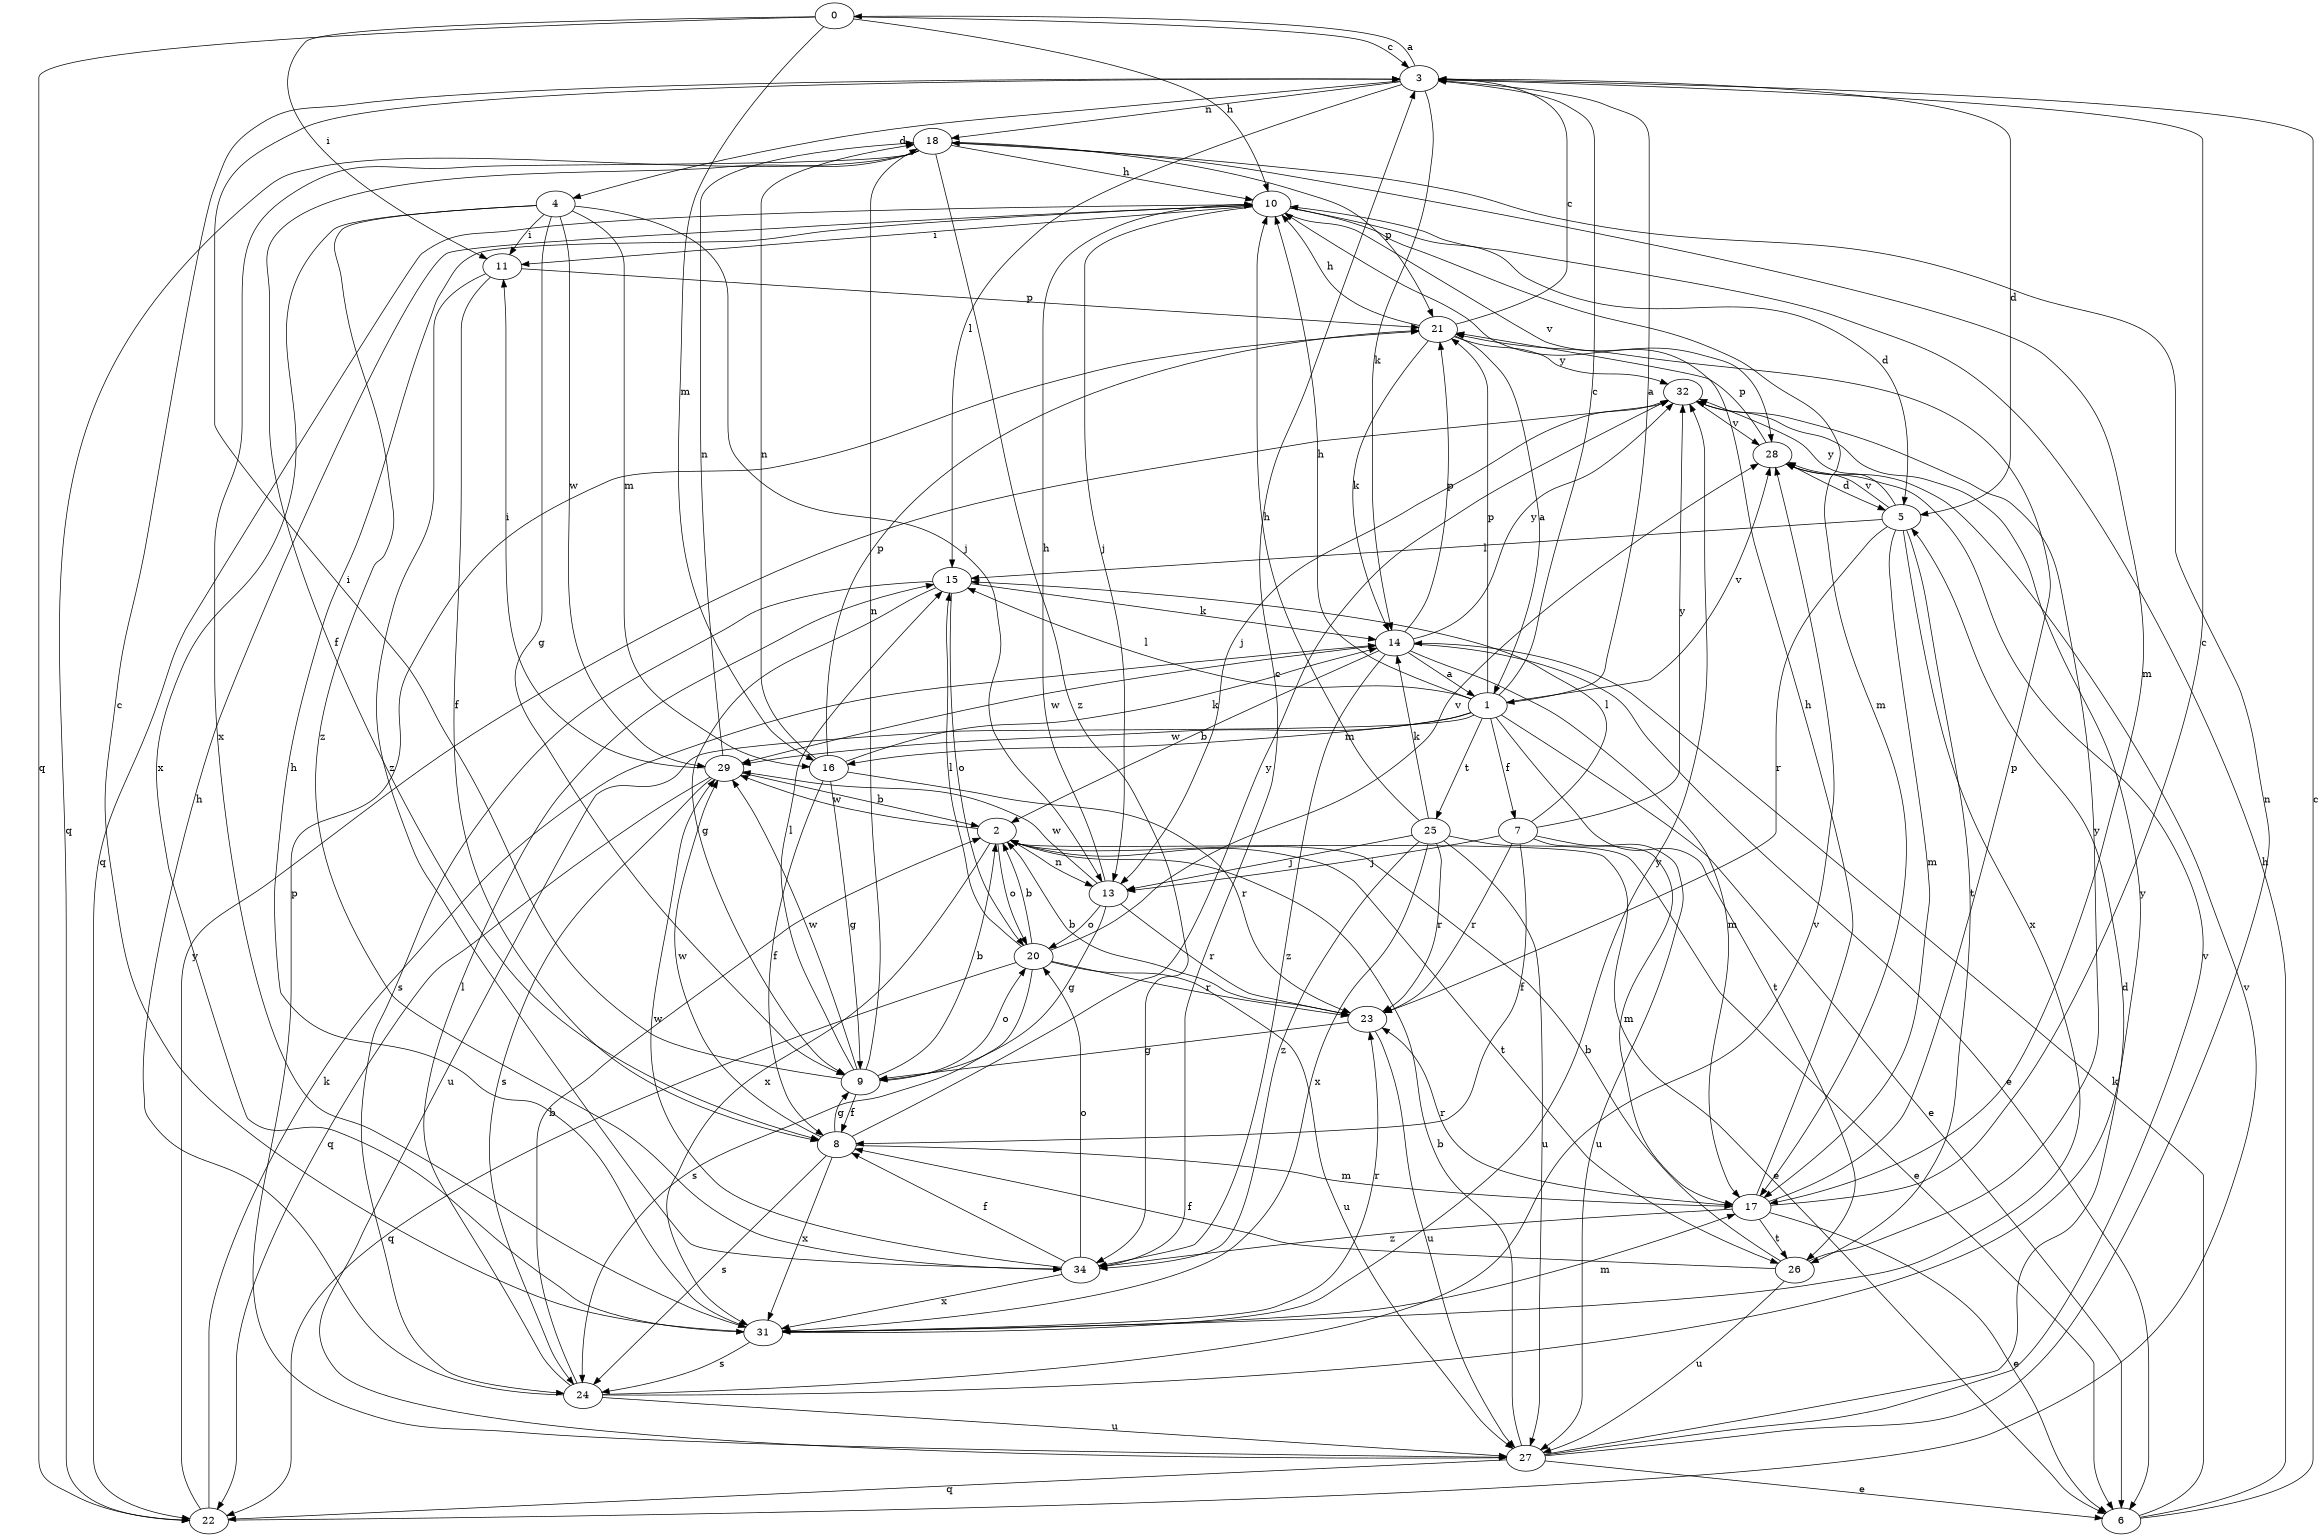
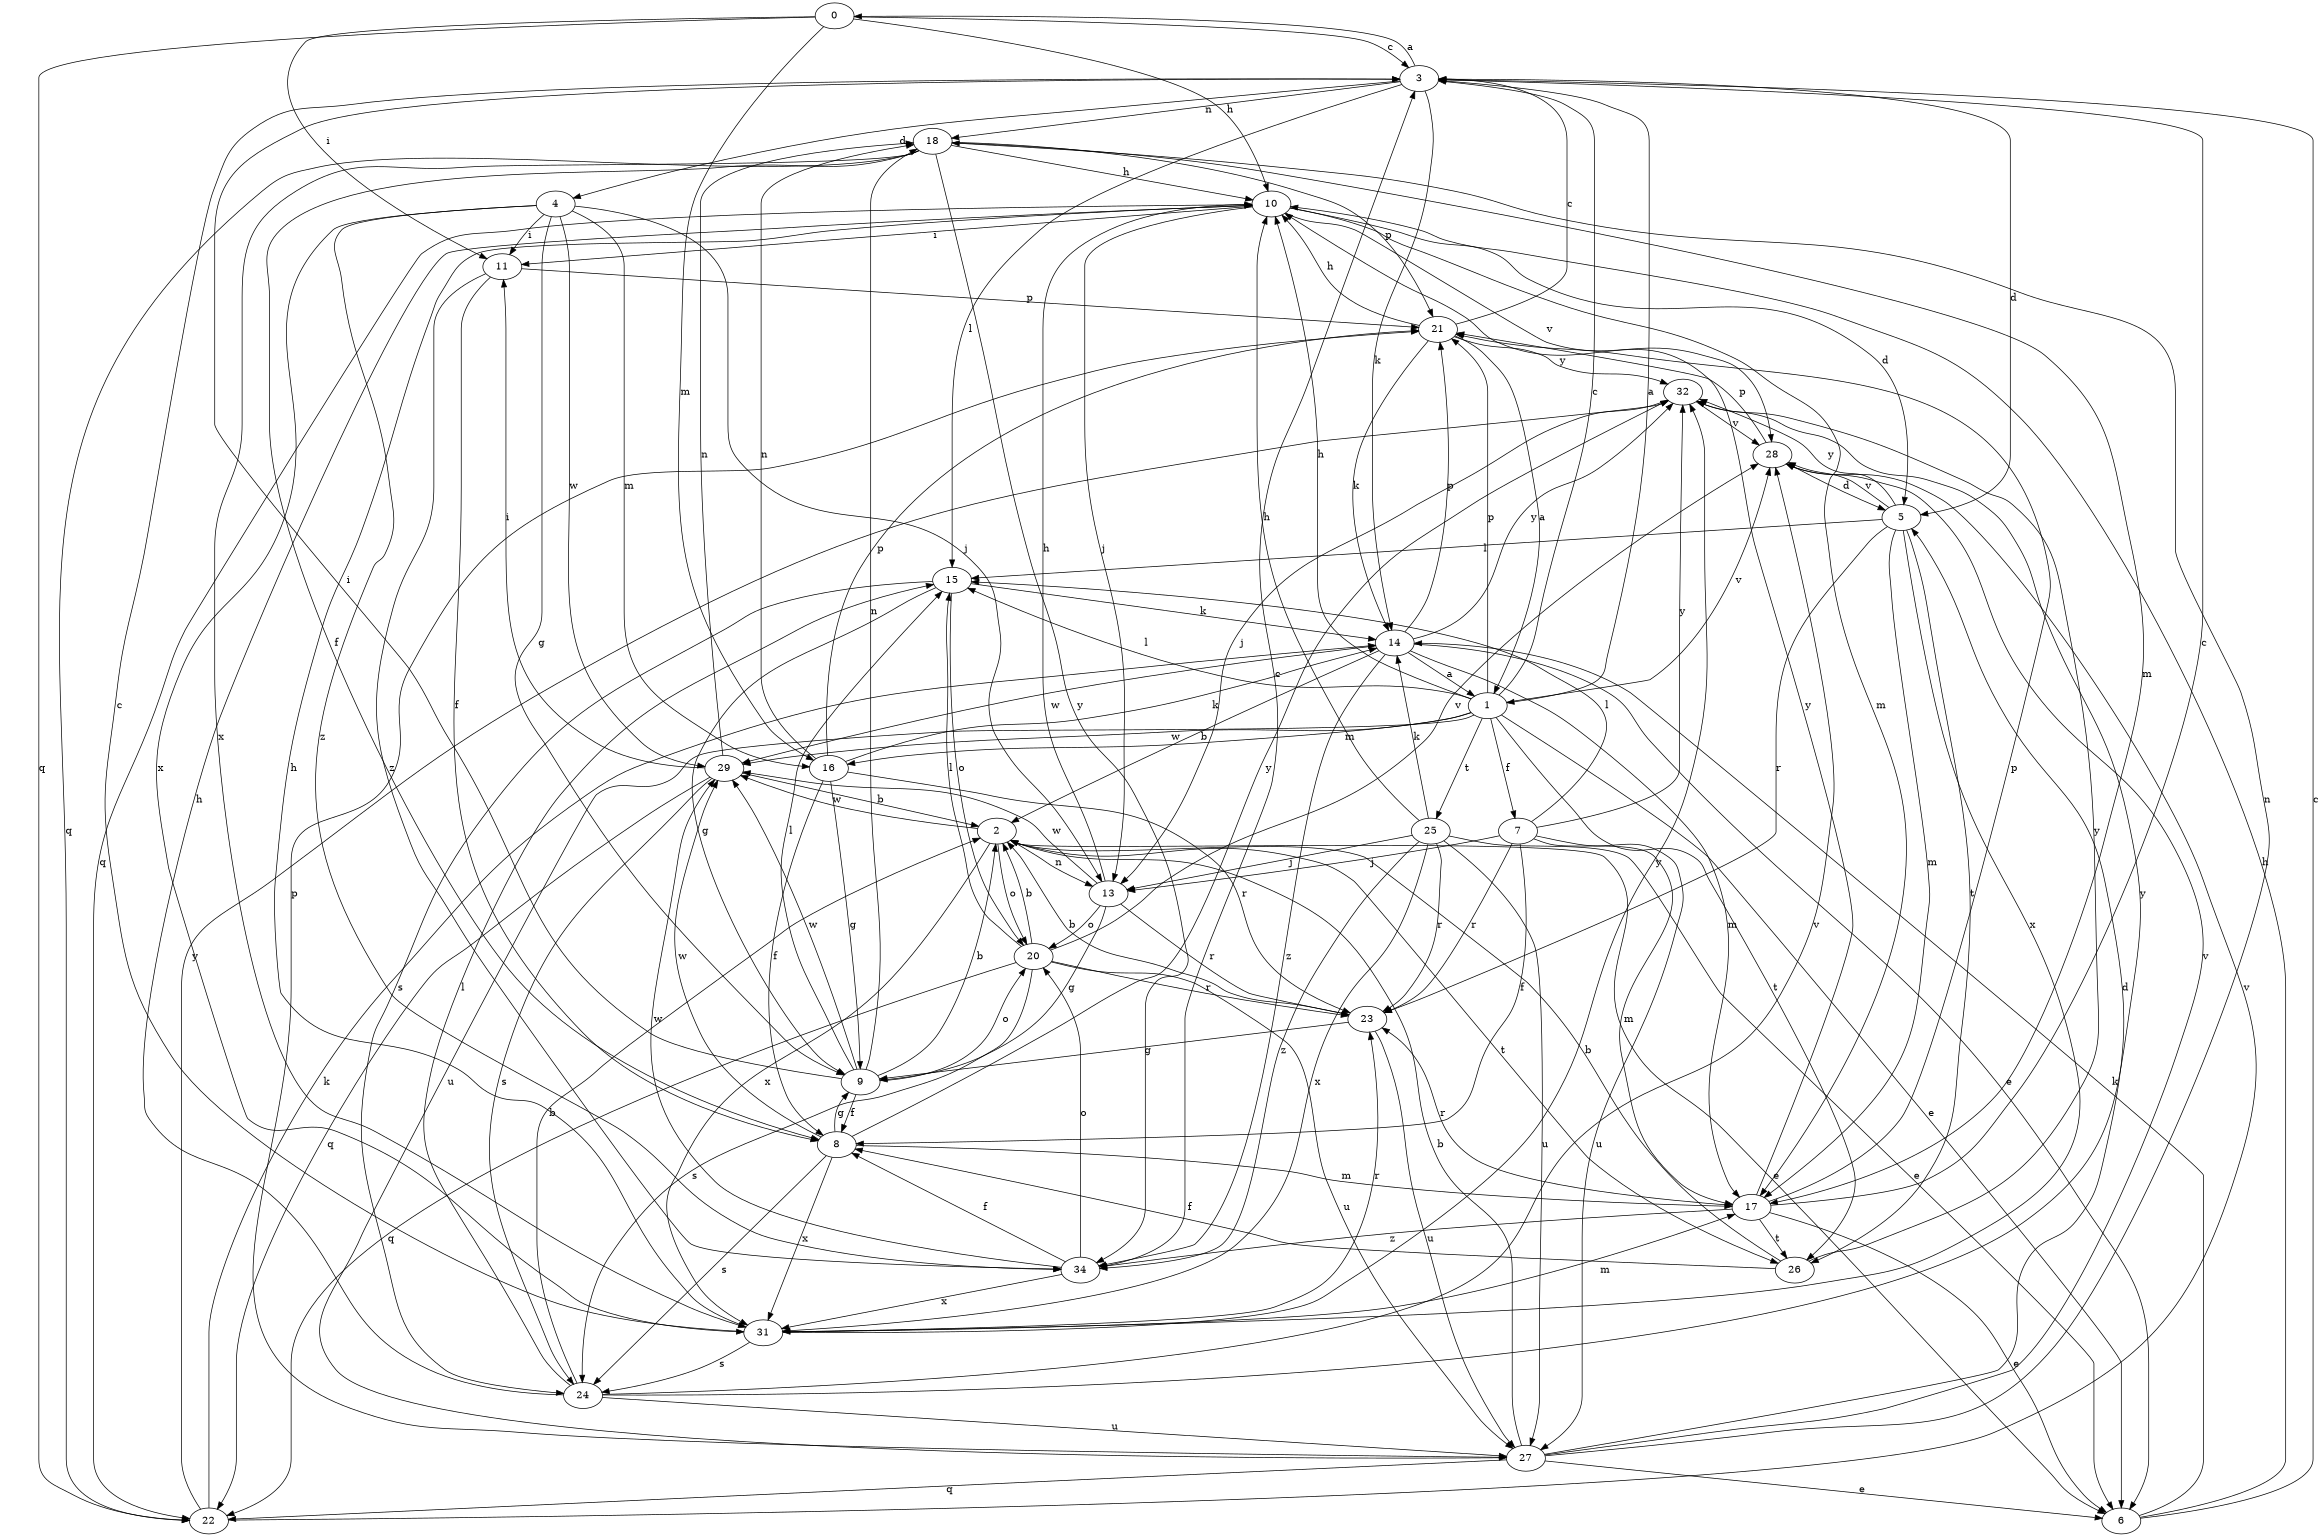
(1080, 706) -> (1080, 706)
(1808, 706) -> (1808, 706)
(1675, 1376) -> none
